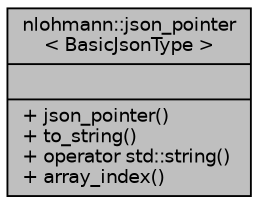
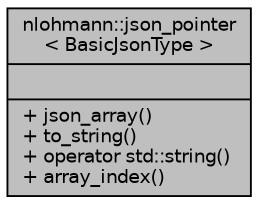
(96, 116) -> (87, 116)
